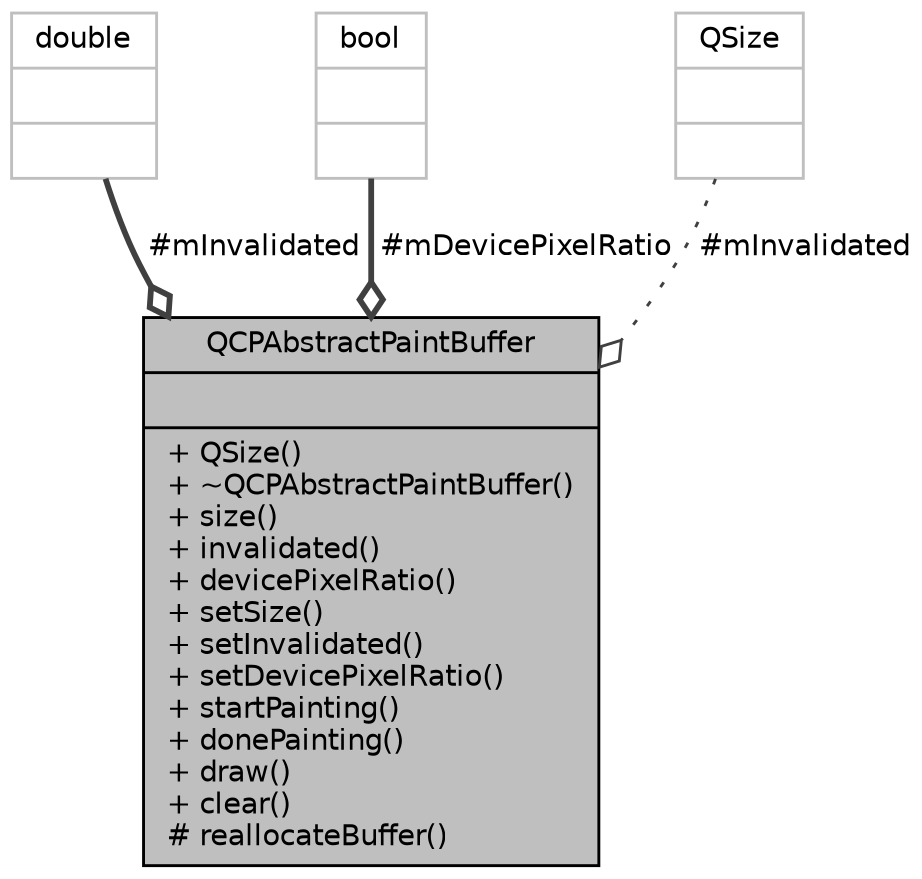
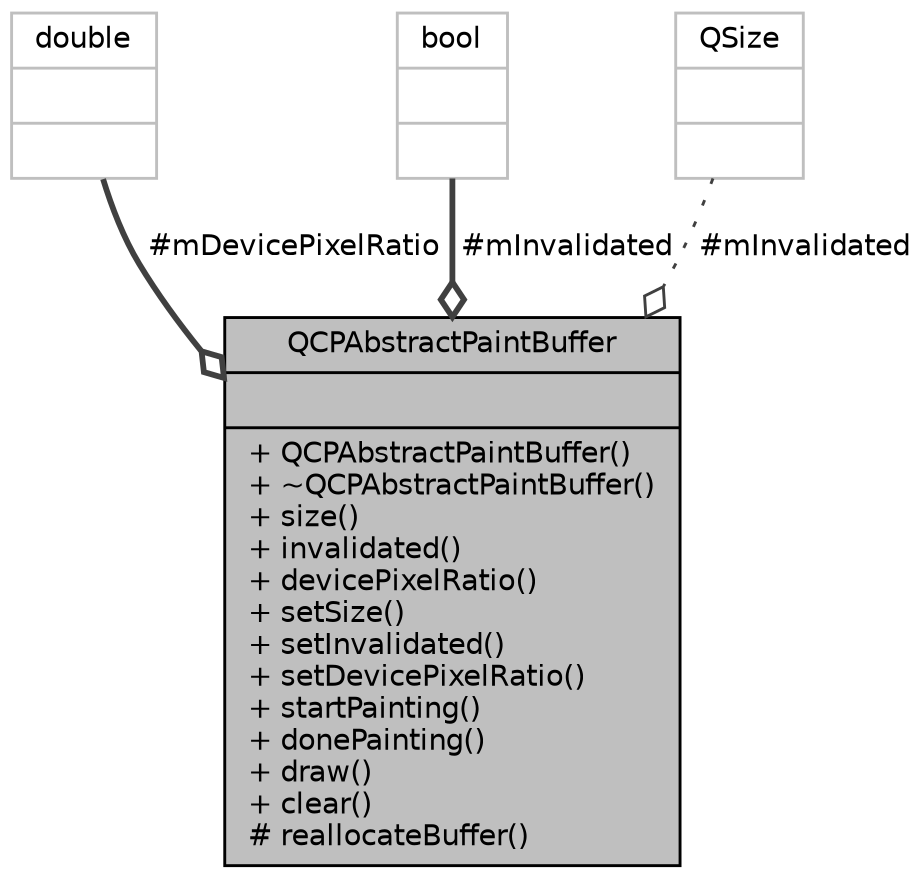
(249, 248) -> (290, 248)
(522, 248) -> (563, 248)
(235, 454) -> (441, 454)
